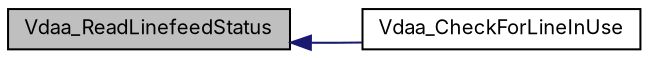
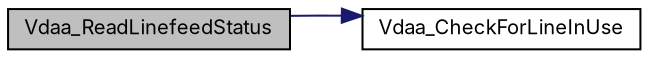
(337, 43) -> (316, 16)
